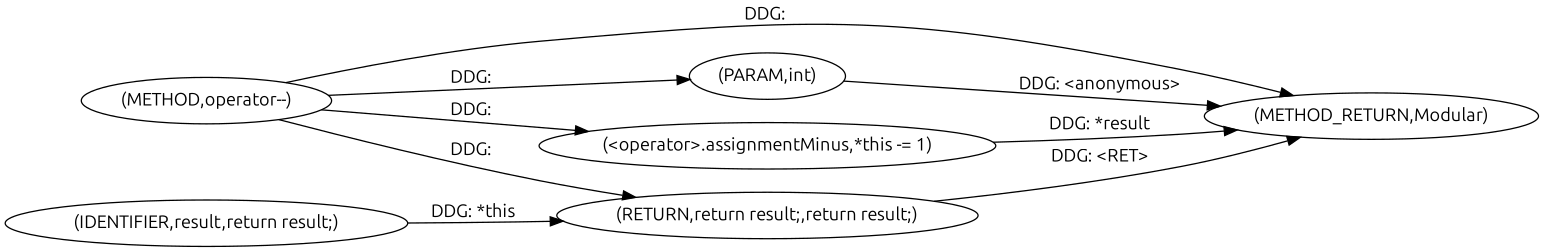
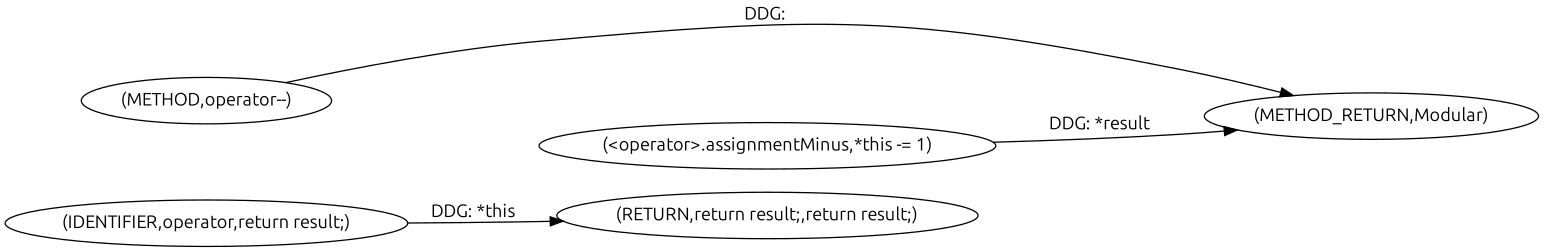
(767, 76) -> none
(448, 120) -> none
(450, 162) -> none
(1112, 178) -> none
(206, 223) -> (206, 223)
